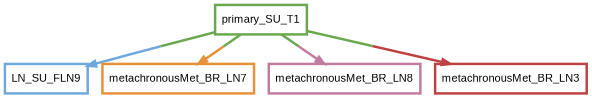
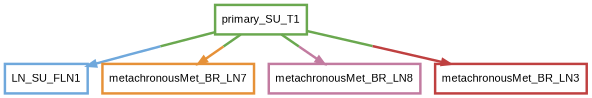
(46, 79) -> (46, 79)
